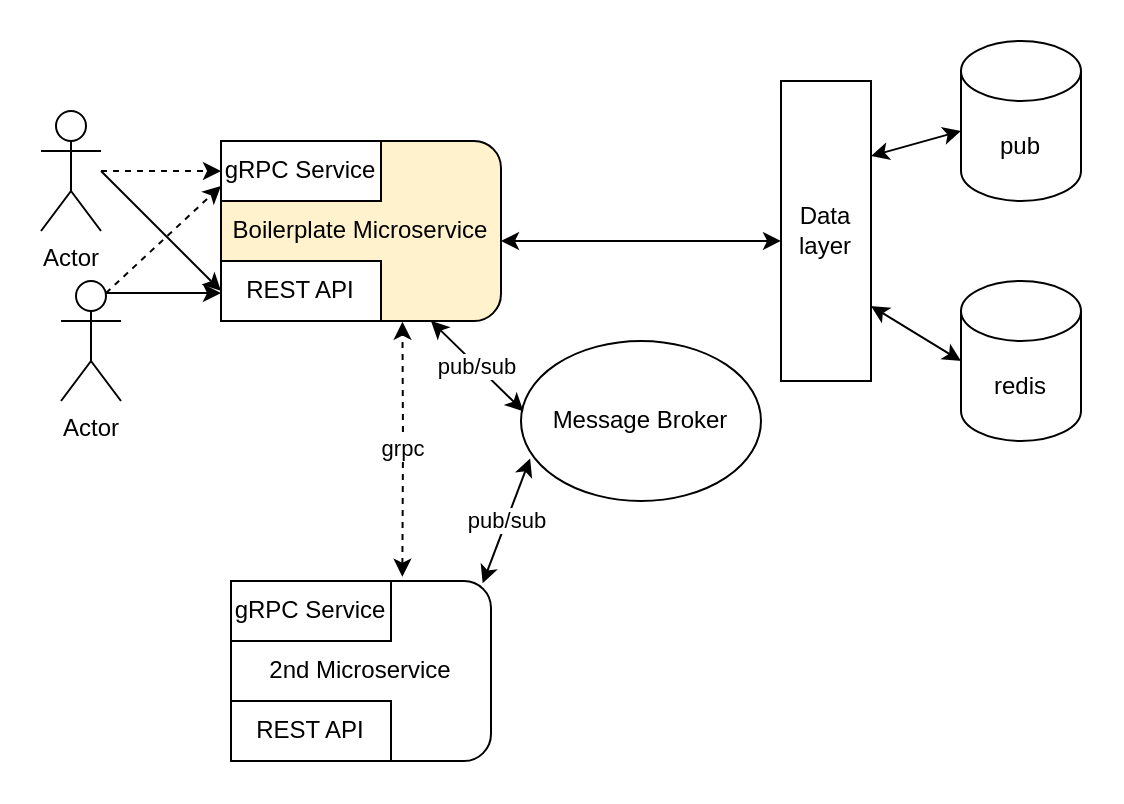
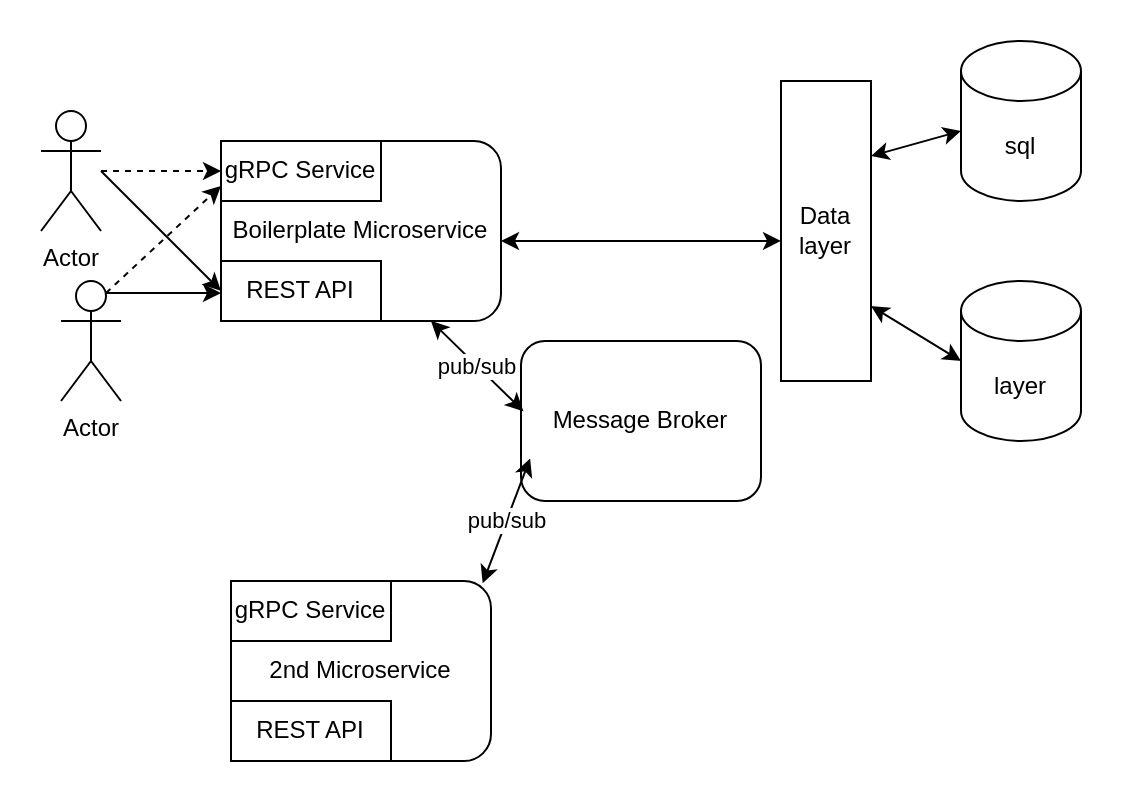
(1021, 147) -> (1021, 147)
(361, 231) -> (361, 231)
(1021, 387) -> (1021, 387)
(641, 421) -> (641, 421)
(403, 503) -> none
